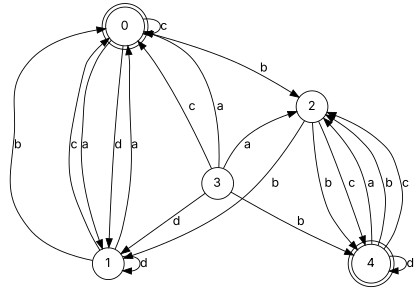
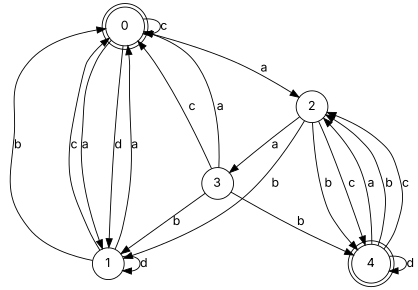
(264, 68) -> (264, 68)
(250, 134) -> (268, 141)
(177, 222) -> (177, 222)
